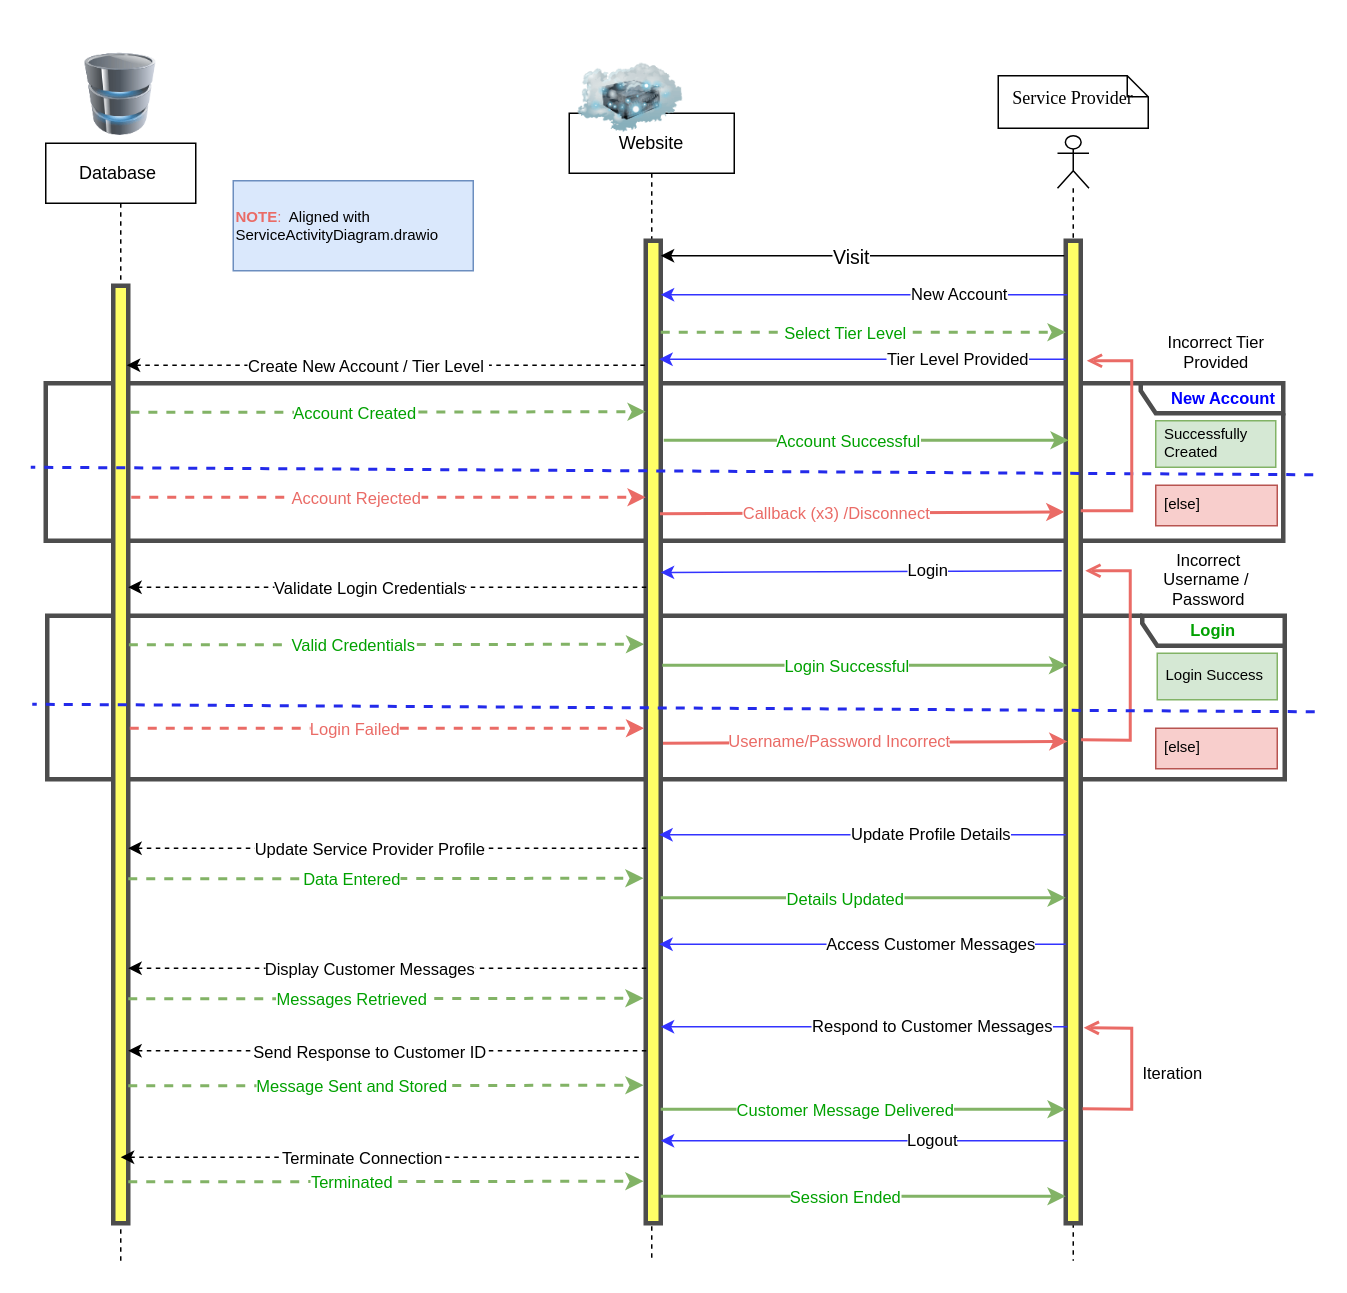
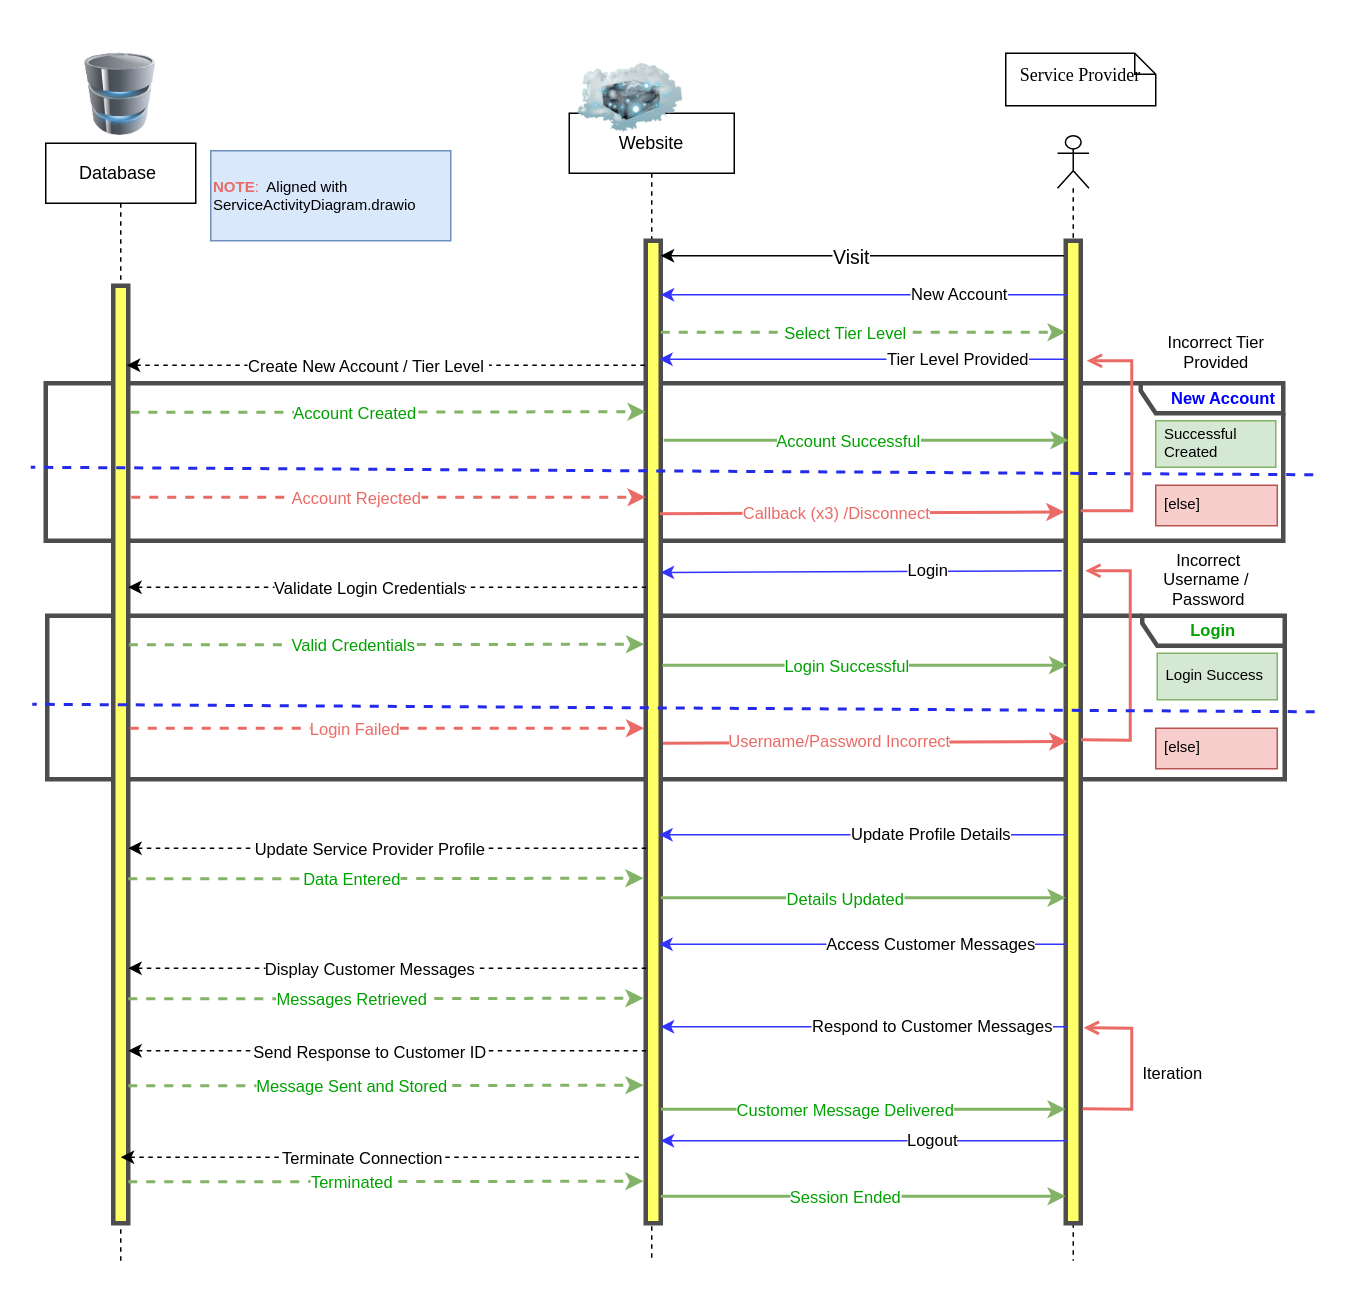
(1073, 102) -> (1081, 80)
(353, 226) -> (331, 196)
(1211, 434) -> (1204, 434)
